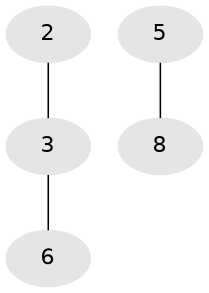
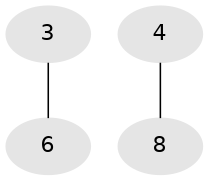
(48, 34) -> none
(160, 34) -> (160, 34)
